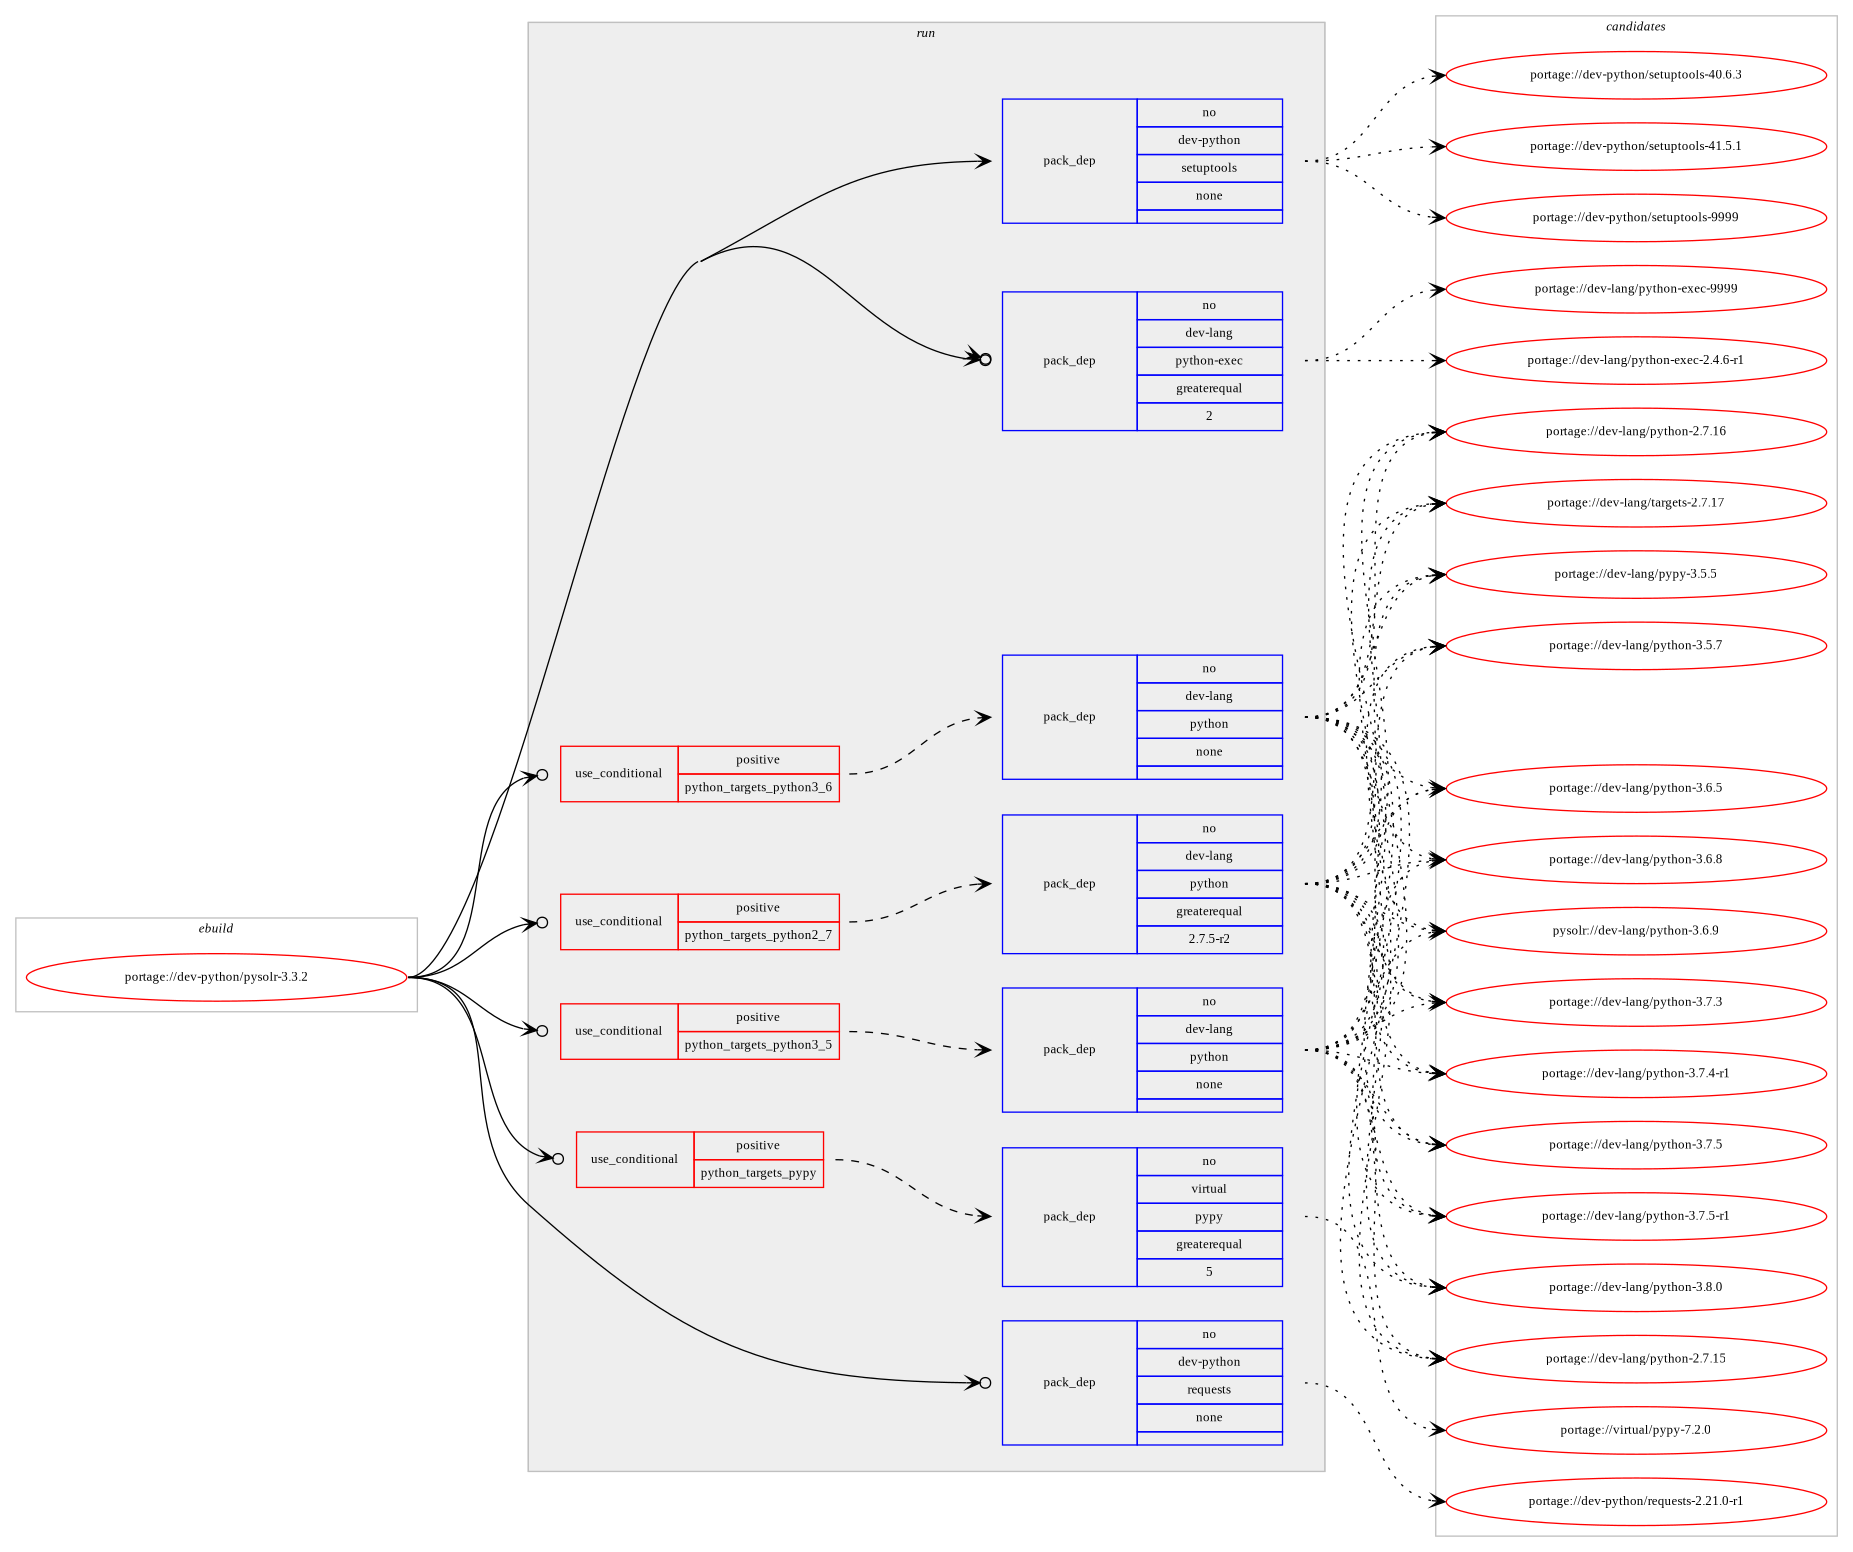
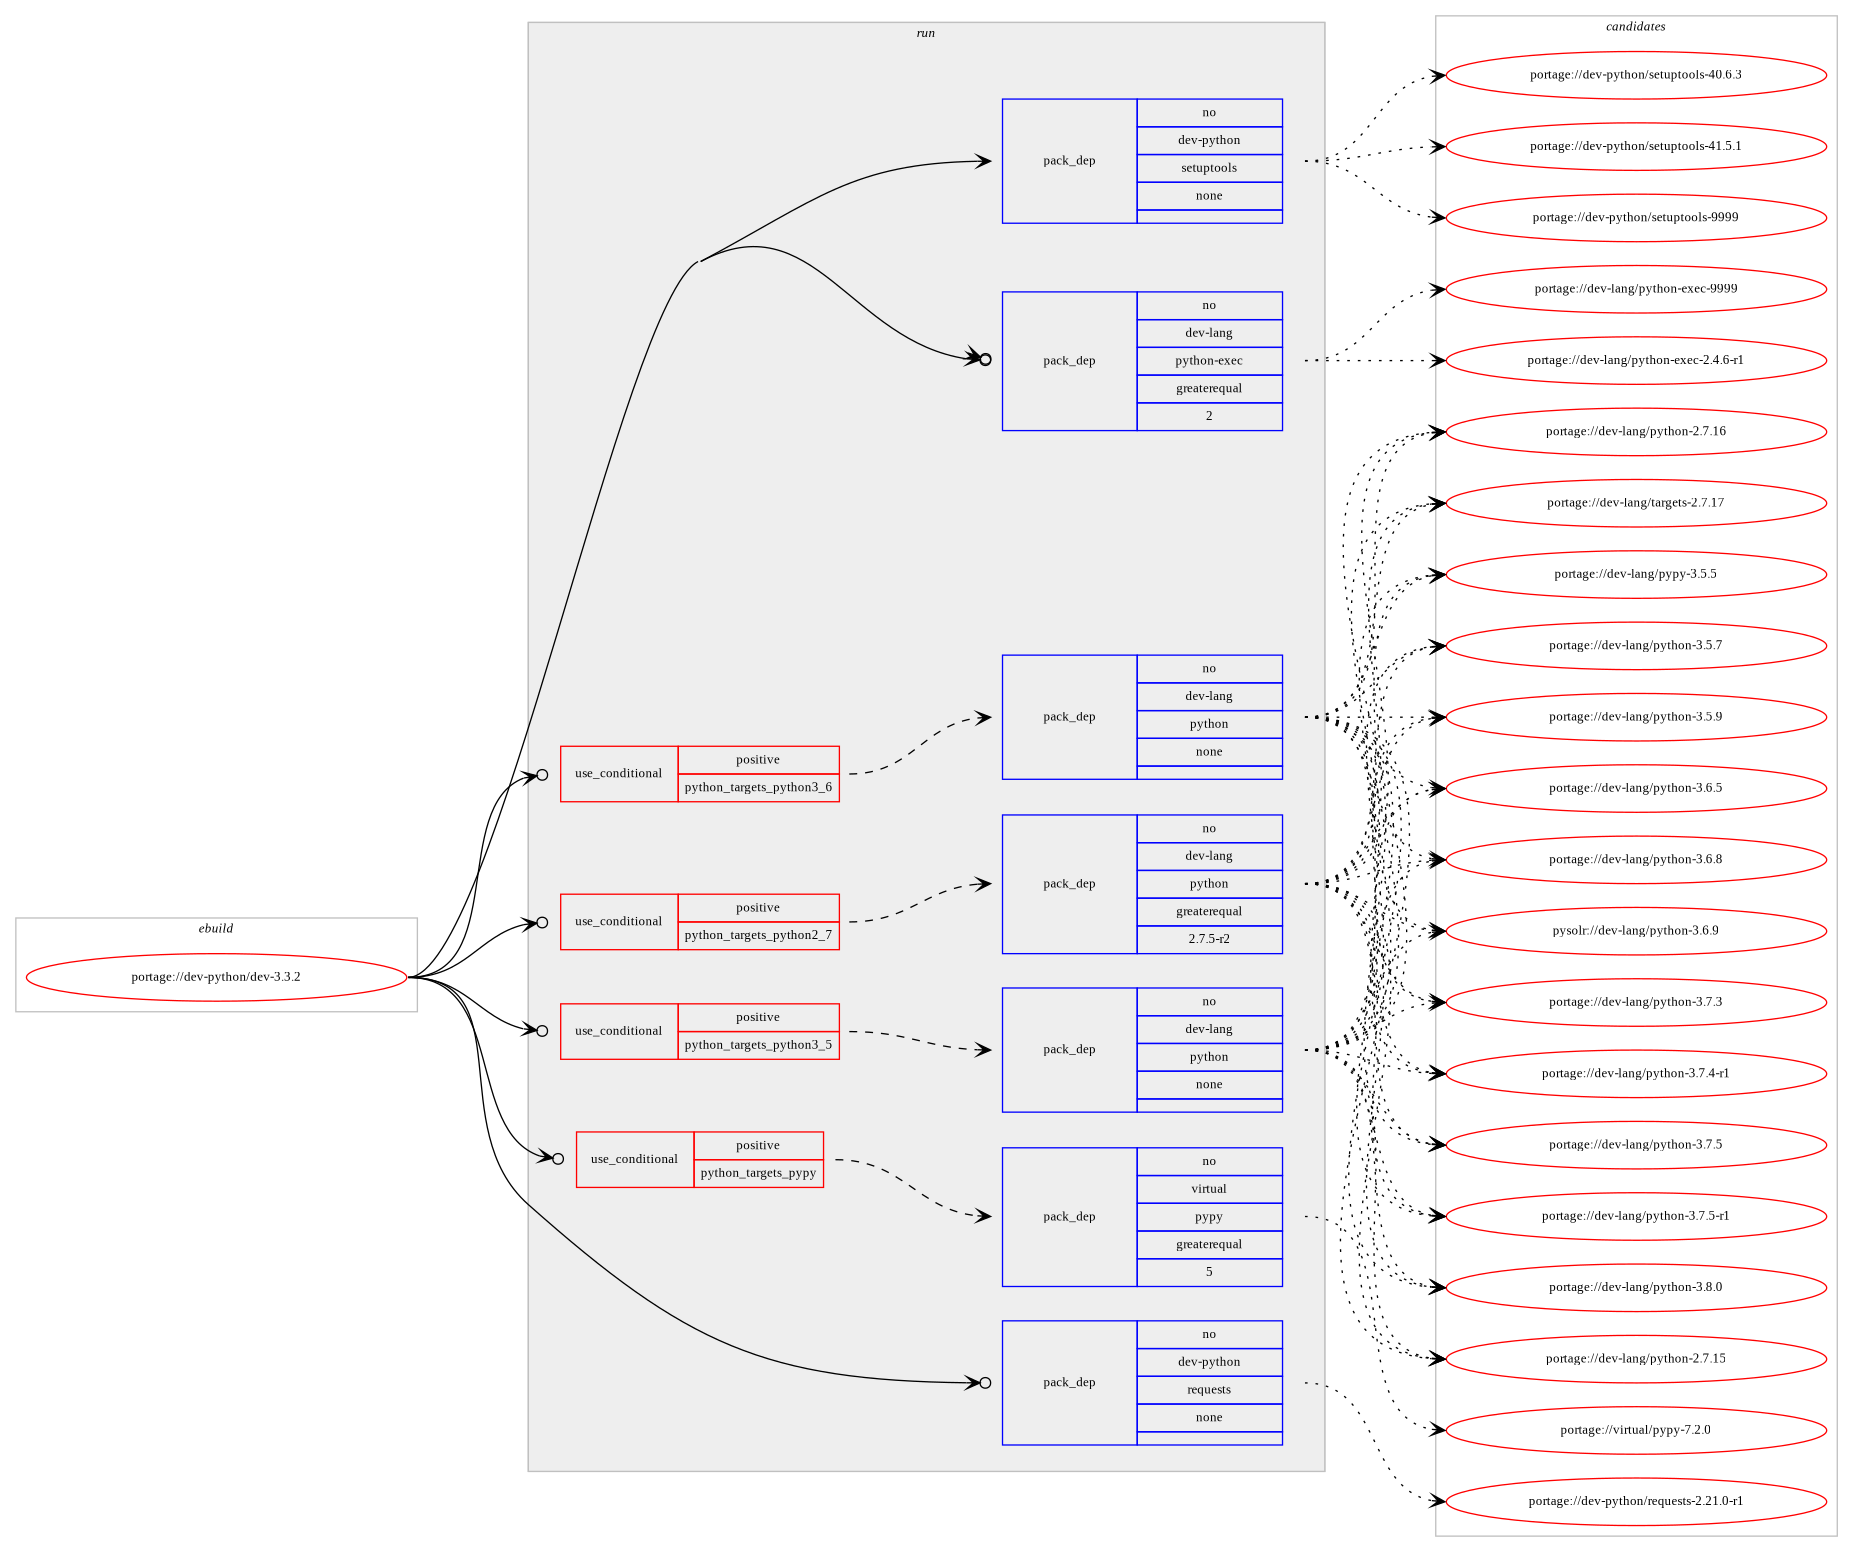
none -> (1637, 717)
(217, 977) -> (217, 977)
